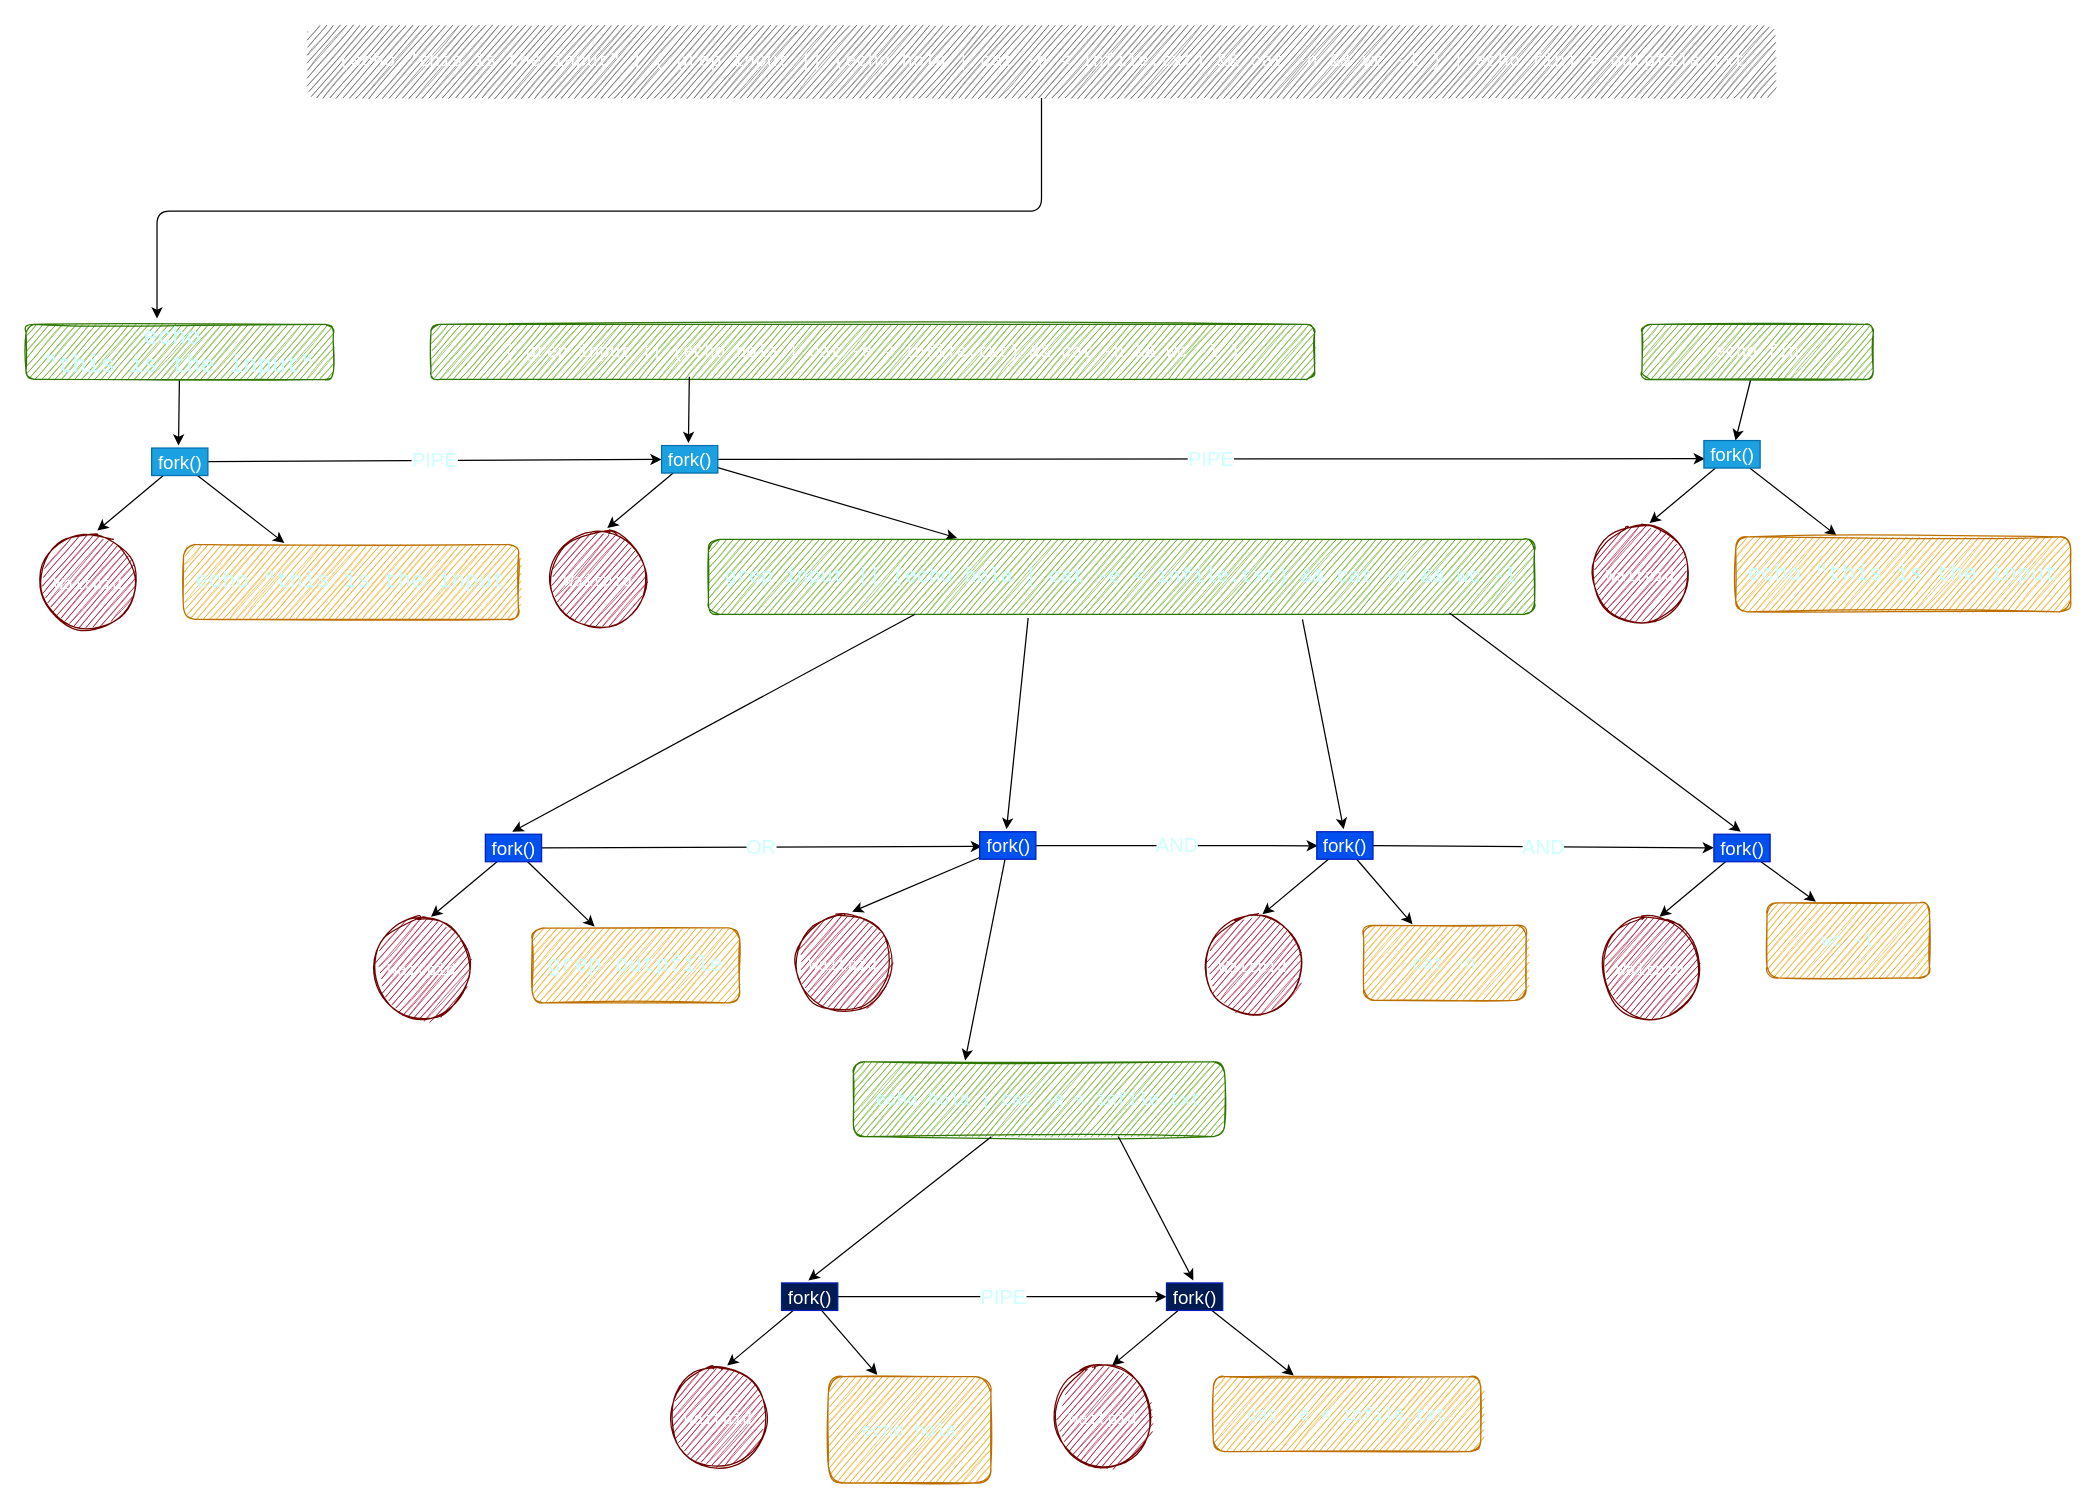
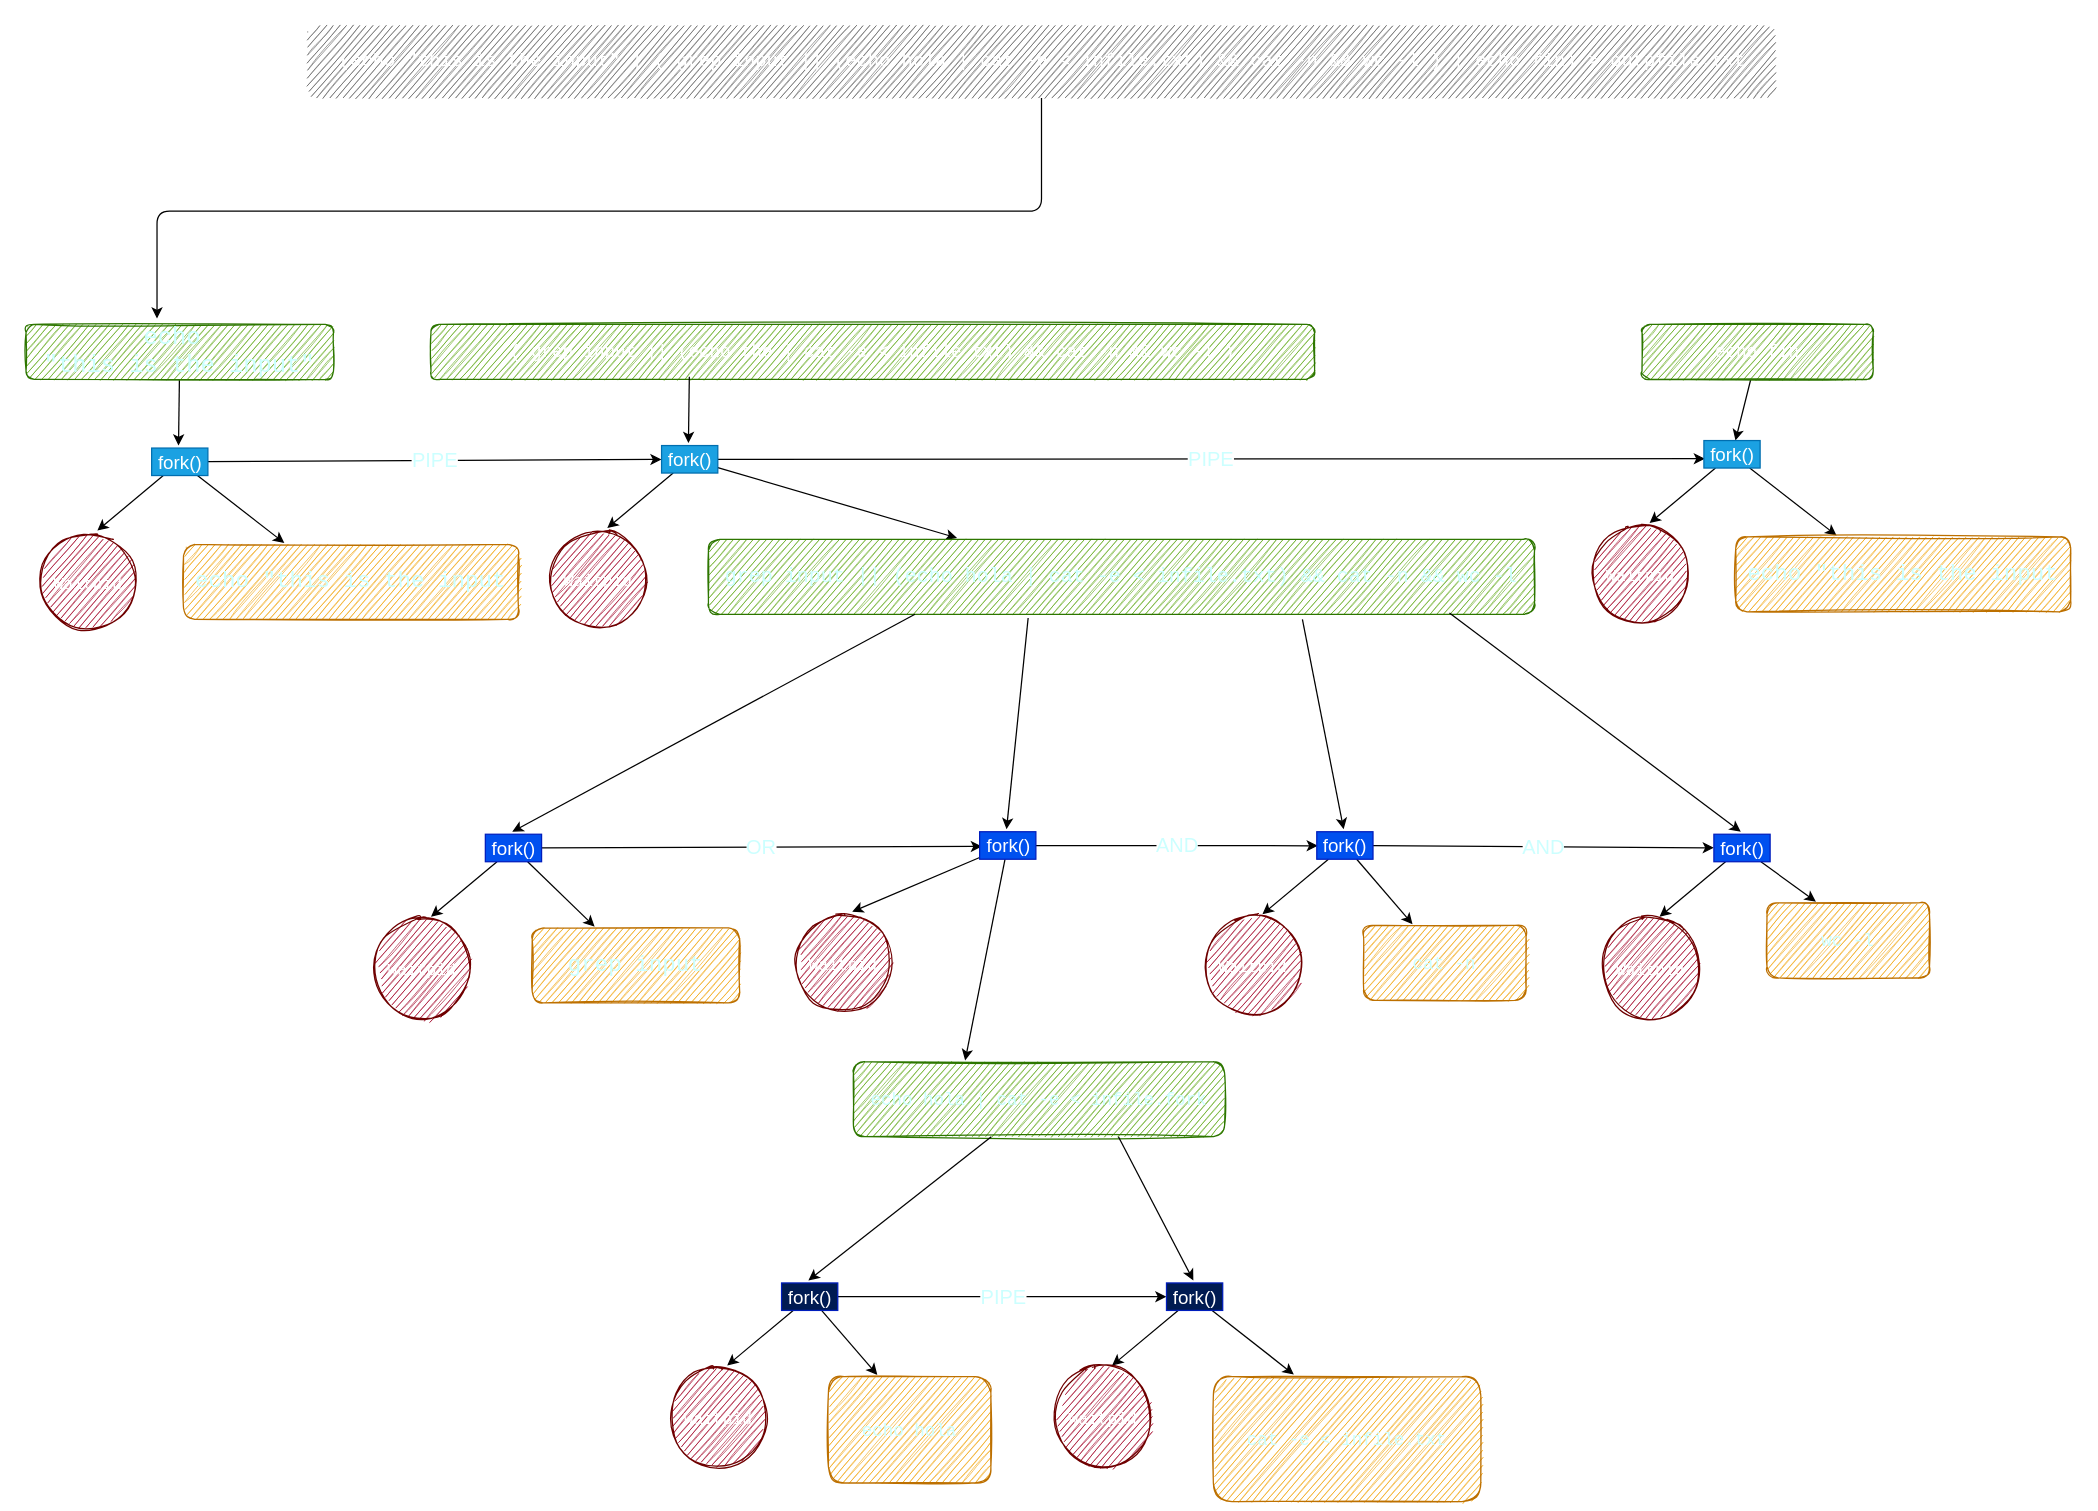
(873, 352) -> (873, 352)
(636, 966) -> (636, 966)
(1039, 1099) -> (1039, 1099)
(1347, 1414) -> (1347, 1439)
